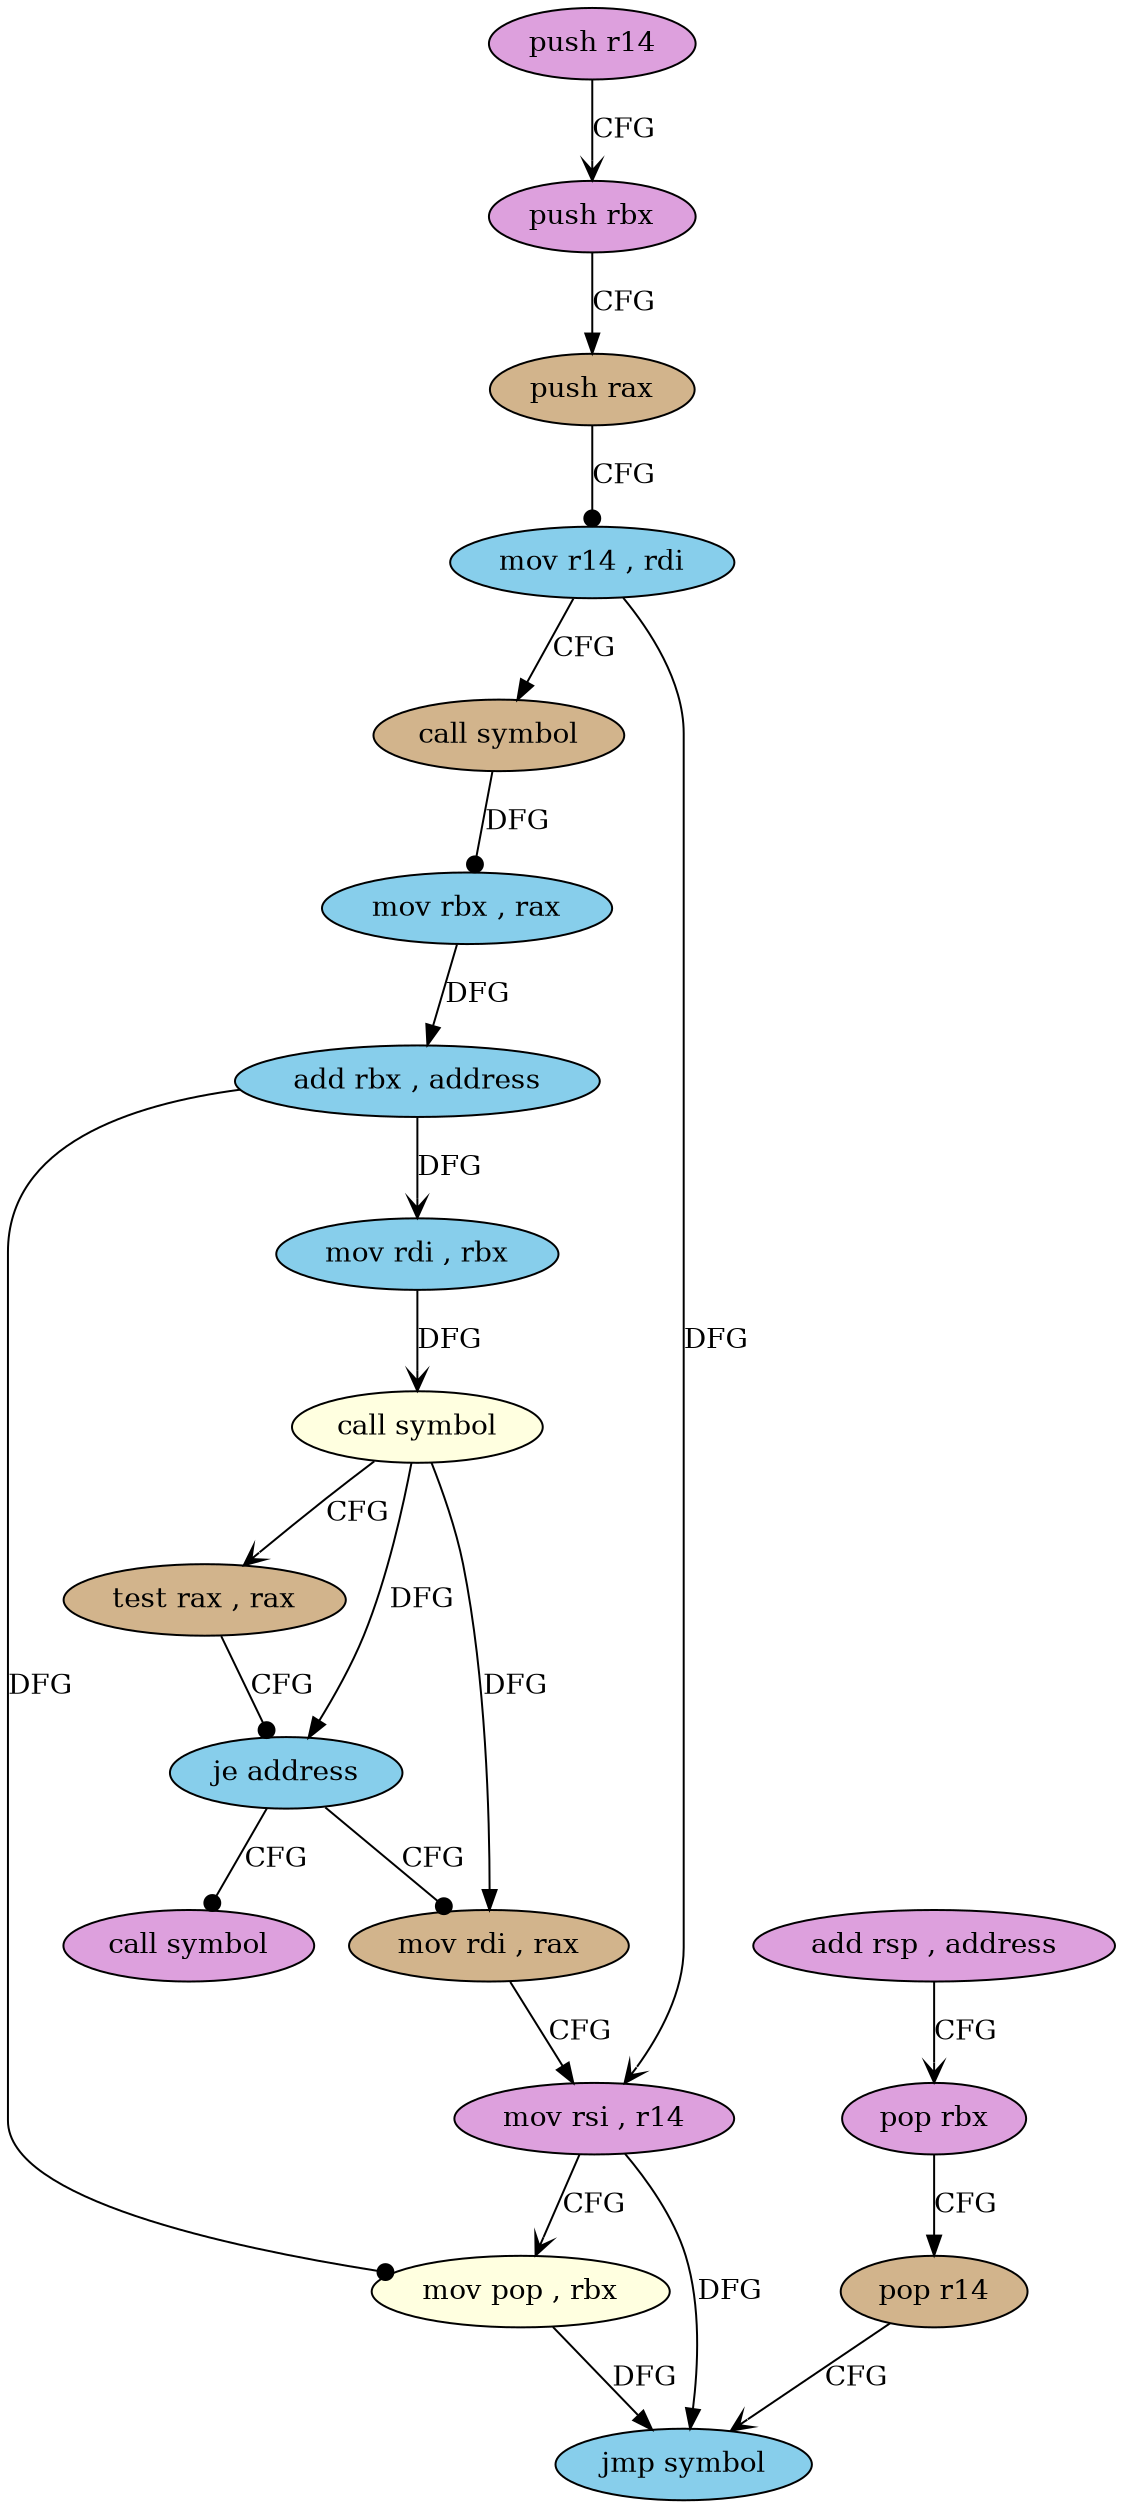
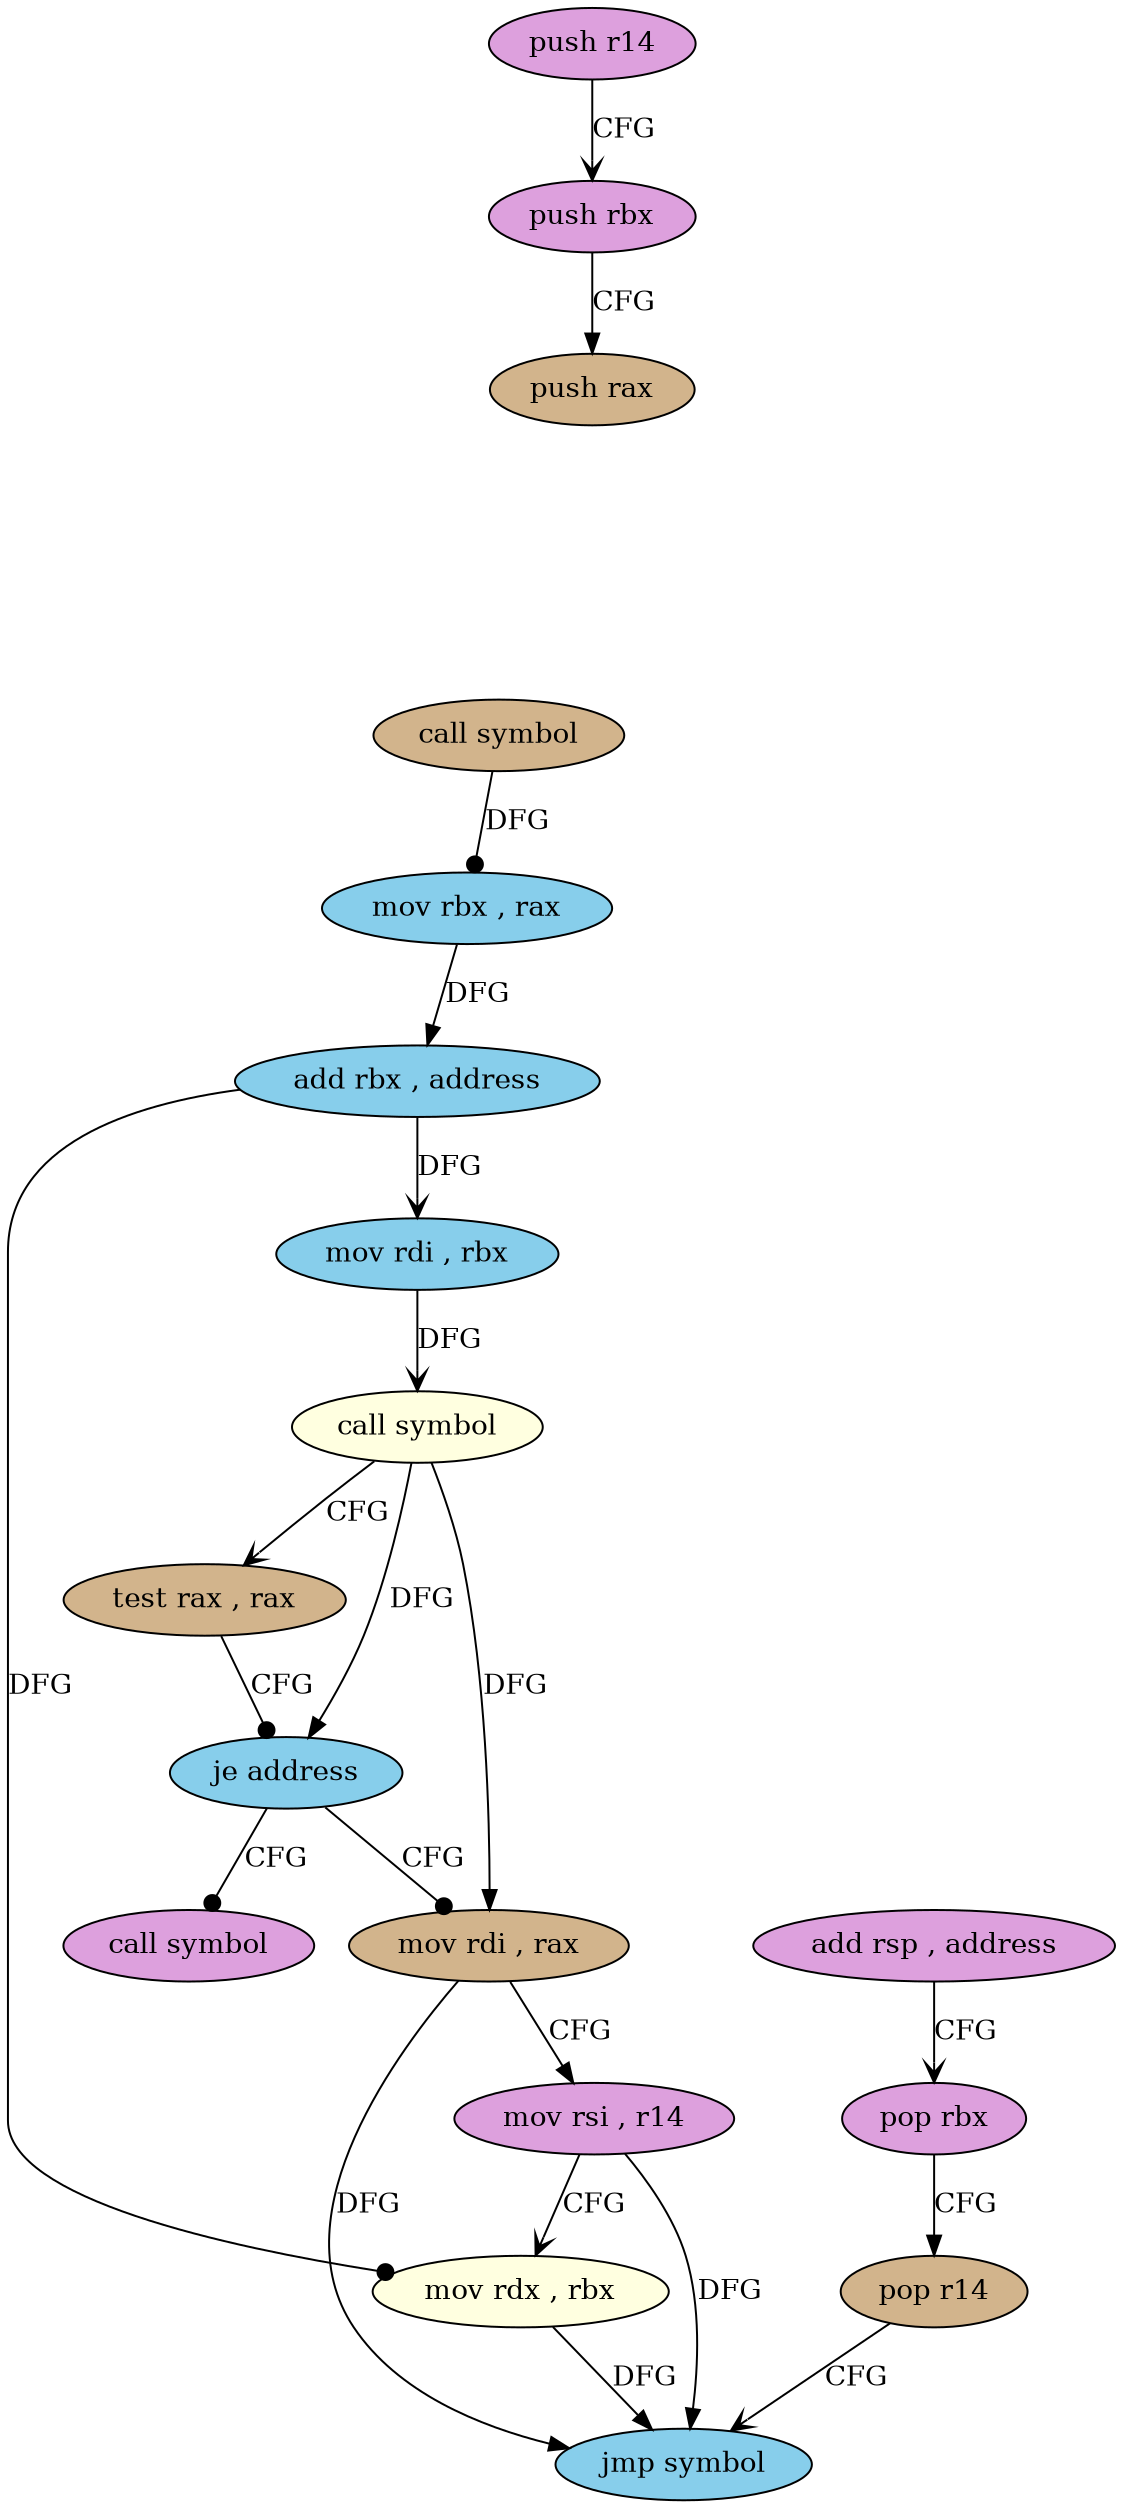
(592, 562) -> none
none -> (330, 2239)
(521, 2292) -> (521, 2292)
